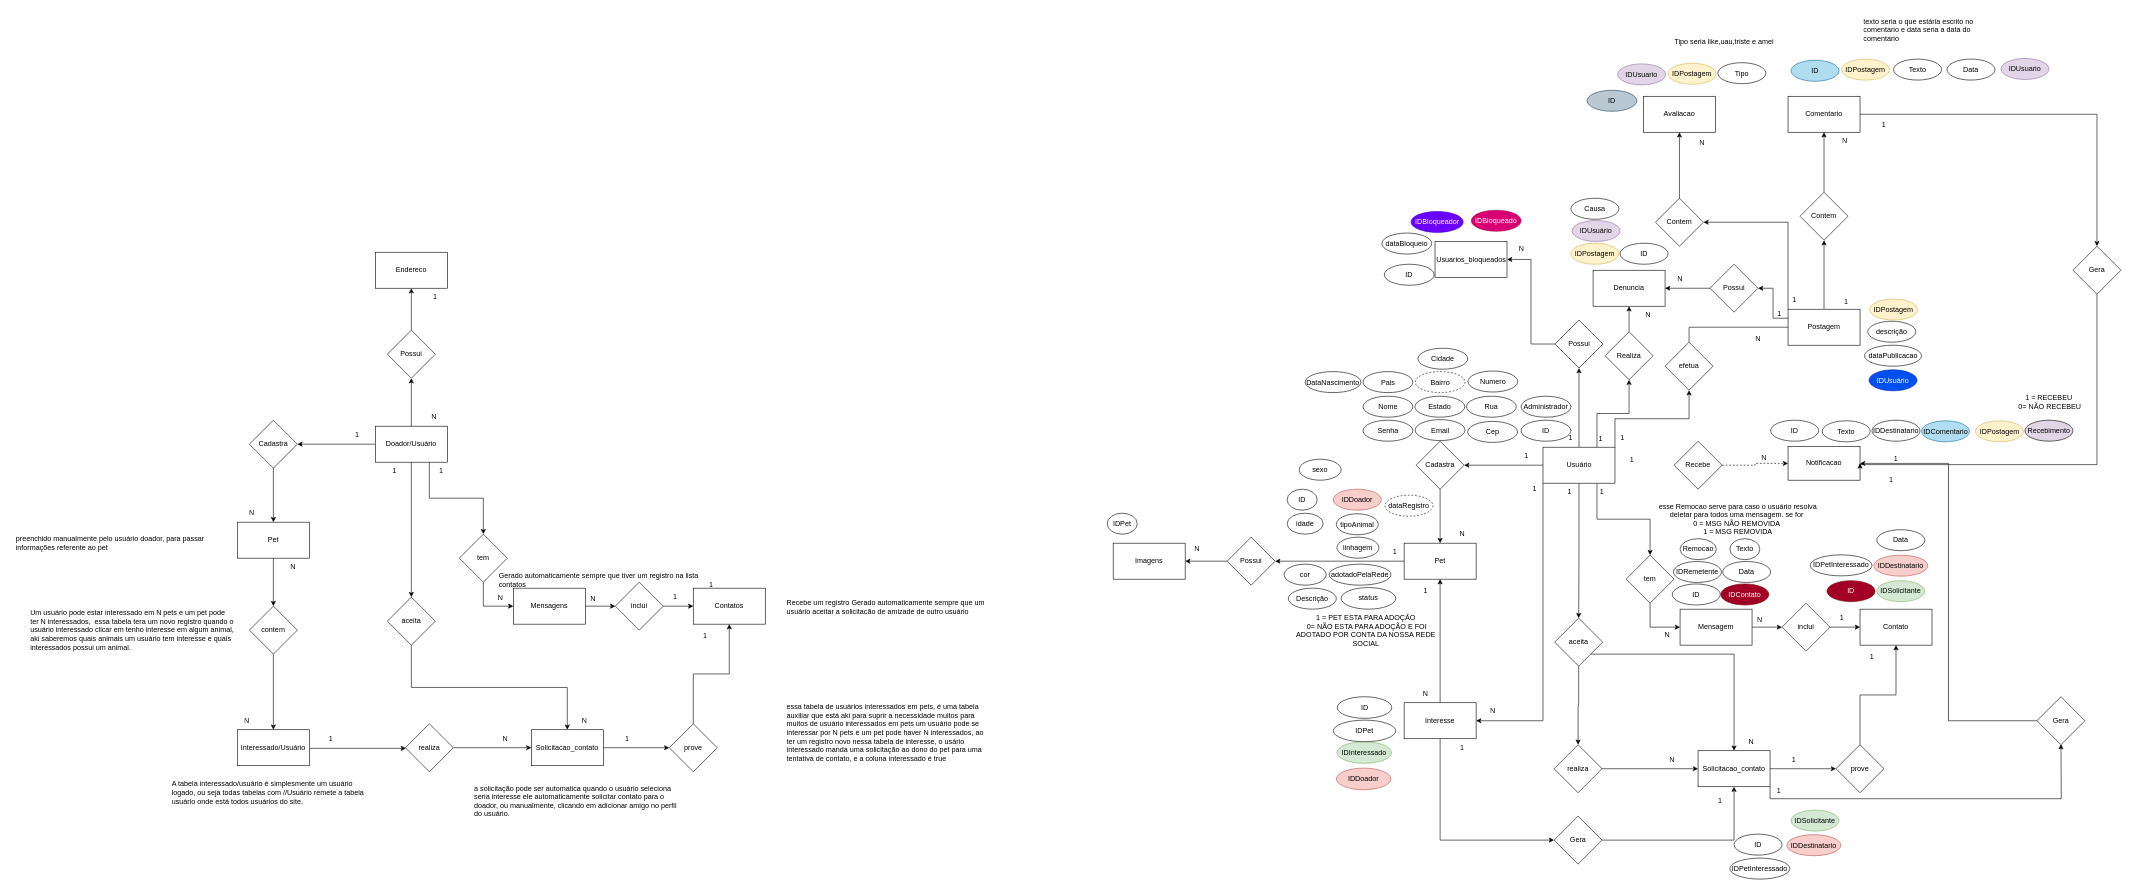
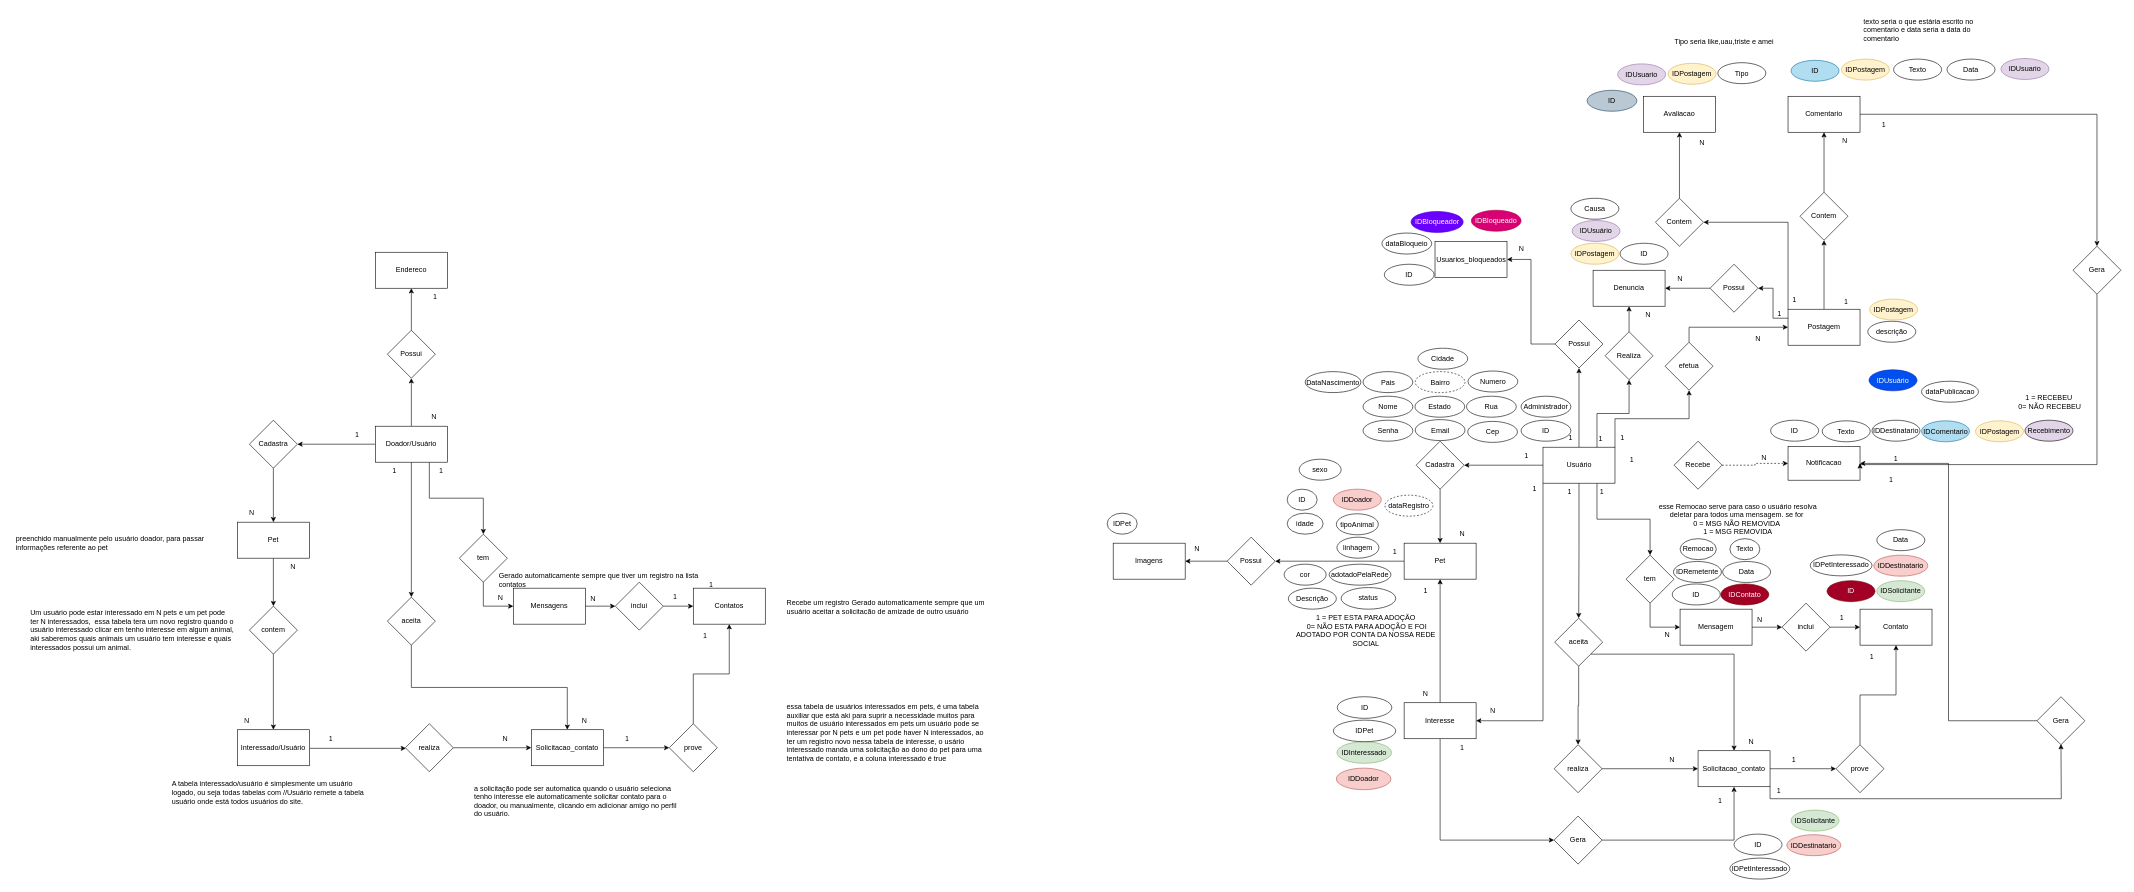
(1784, 327) -> (1782, 327)
(1893, 356) -> (1950, 392)
(577, 801) -> (577, 801)
